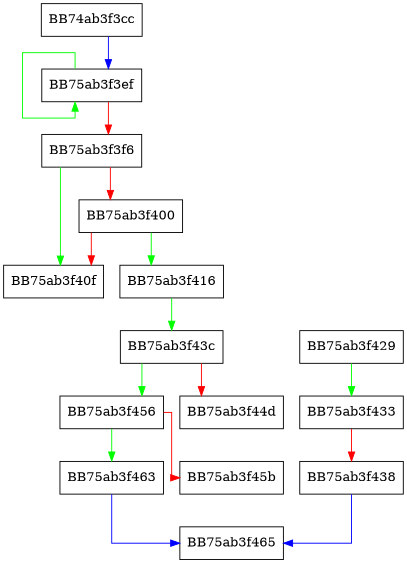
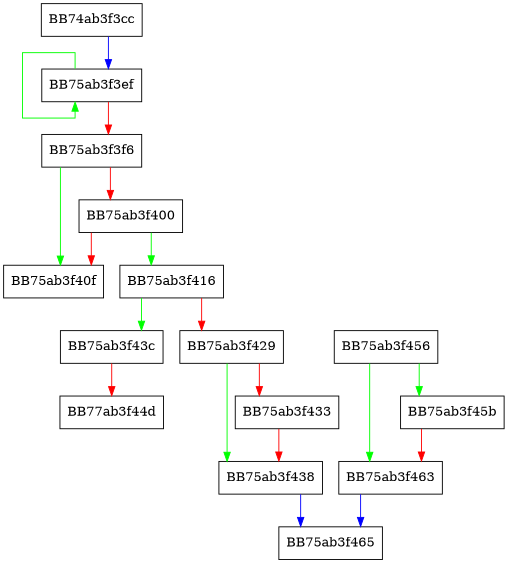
none -> (202, 310)
(142, 375) -> none
(352, 375) -> (259, 375)
none -> (227, 408)
(232, 412) -> (112, 412)
none -> (421, 440)
(172, 441) -> (419, 375)
